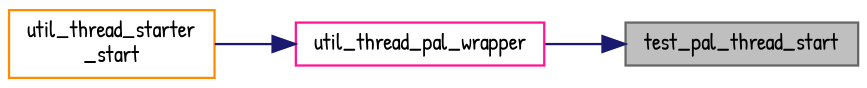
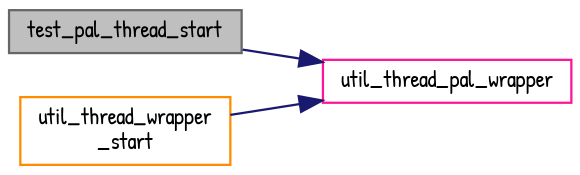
(112, 44) -> (125, 131)
(574, 44) -> (271, 54)
